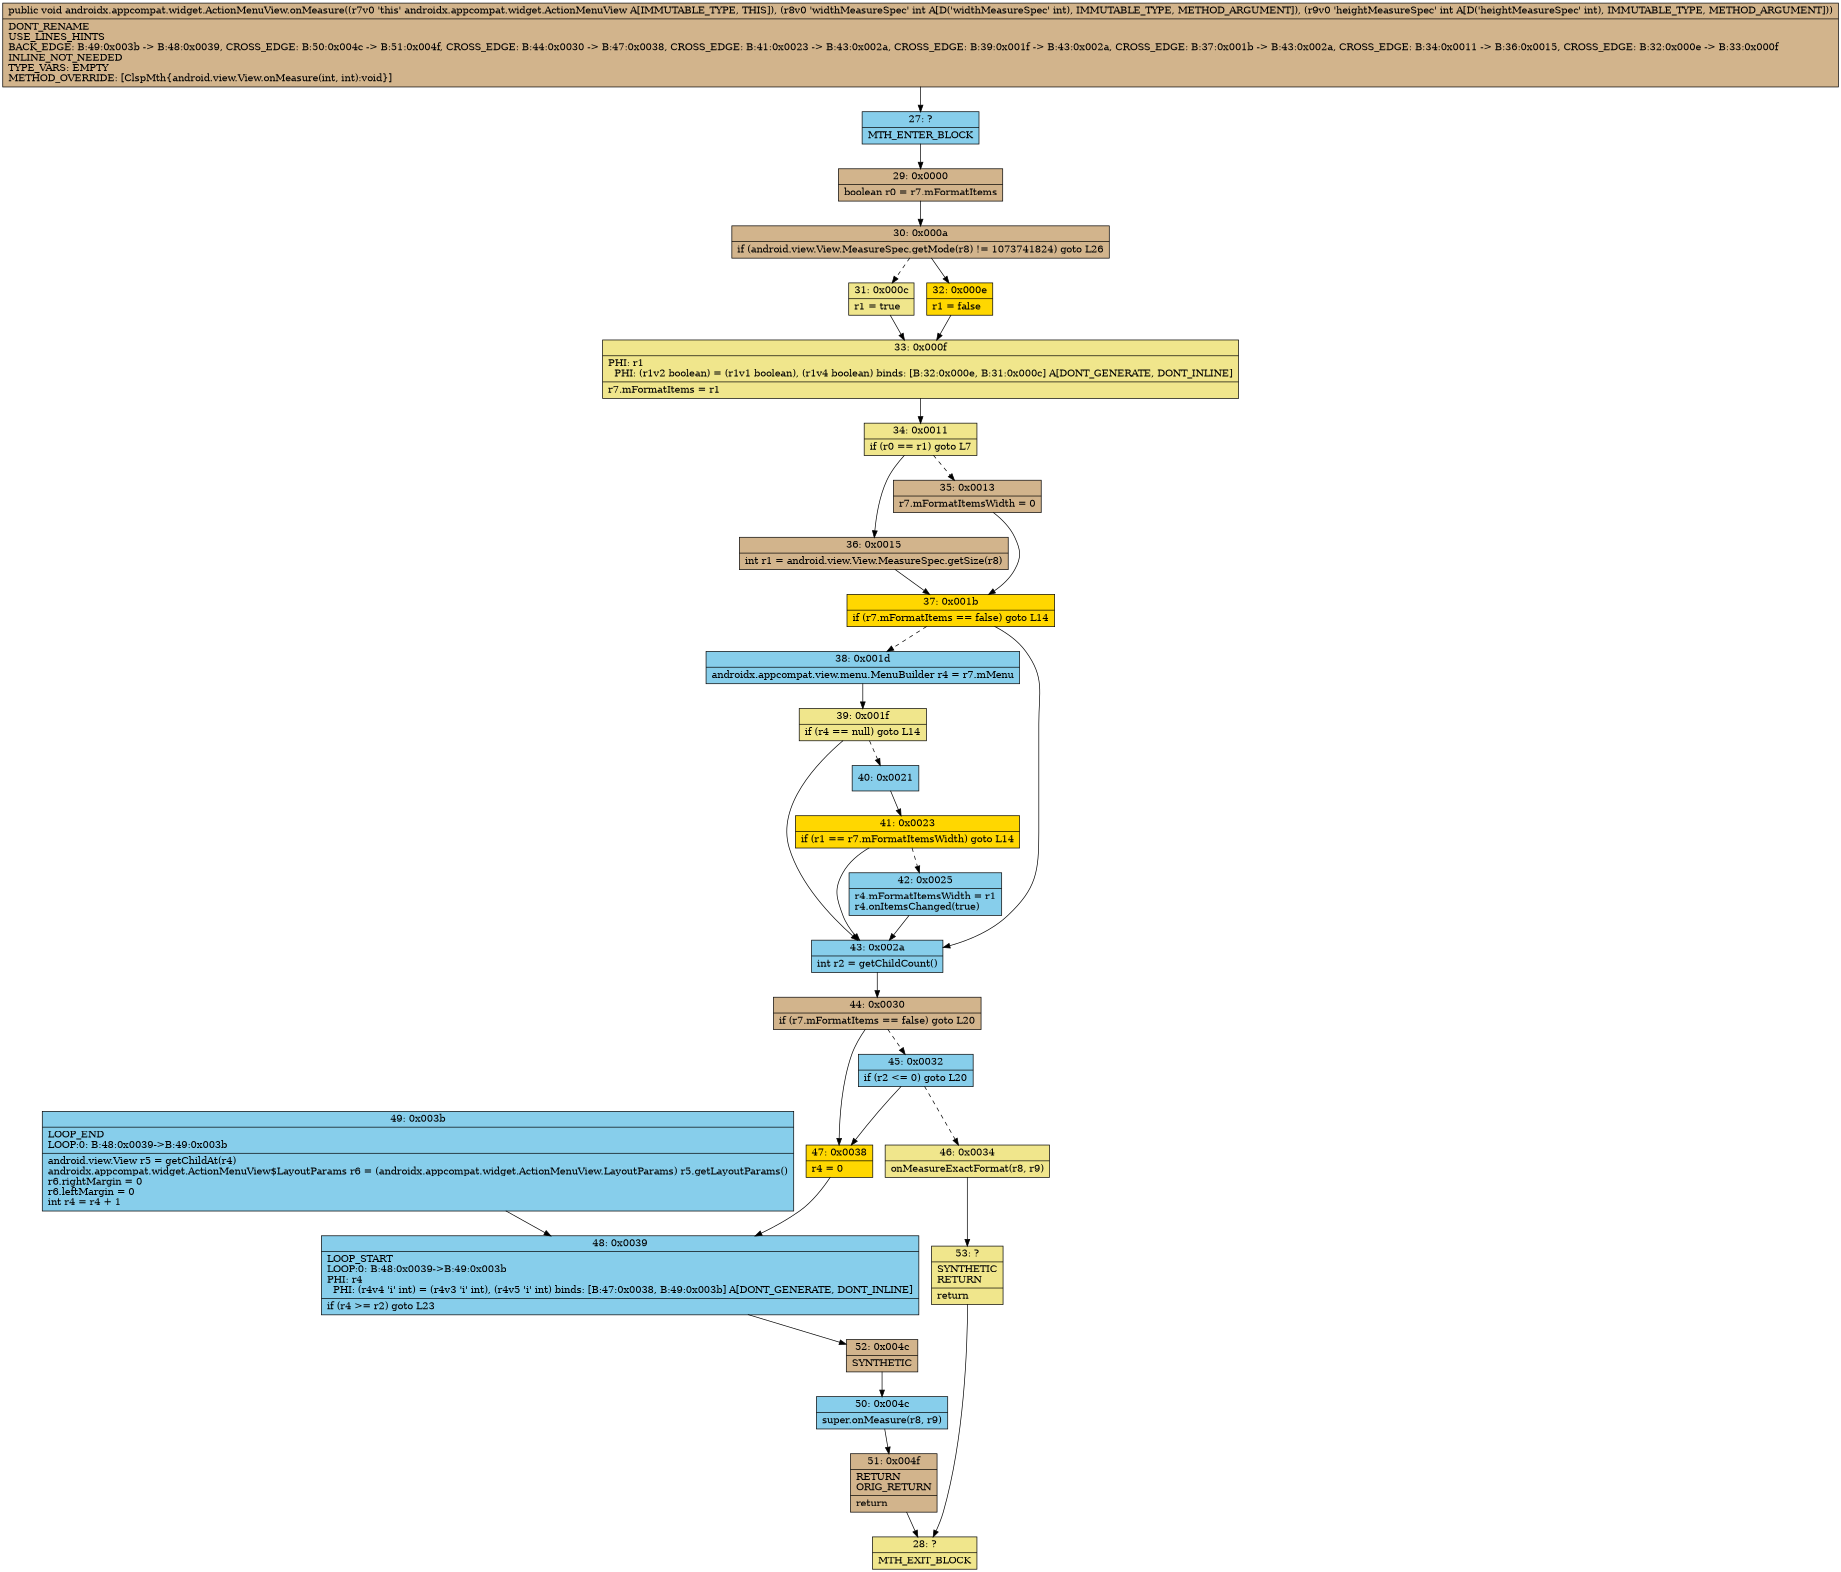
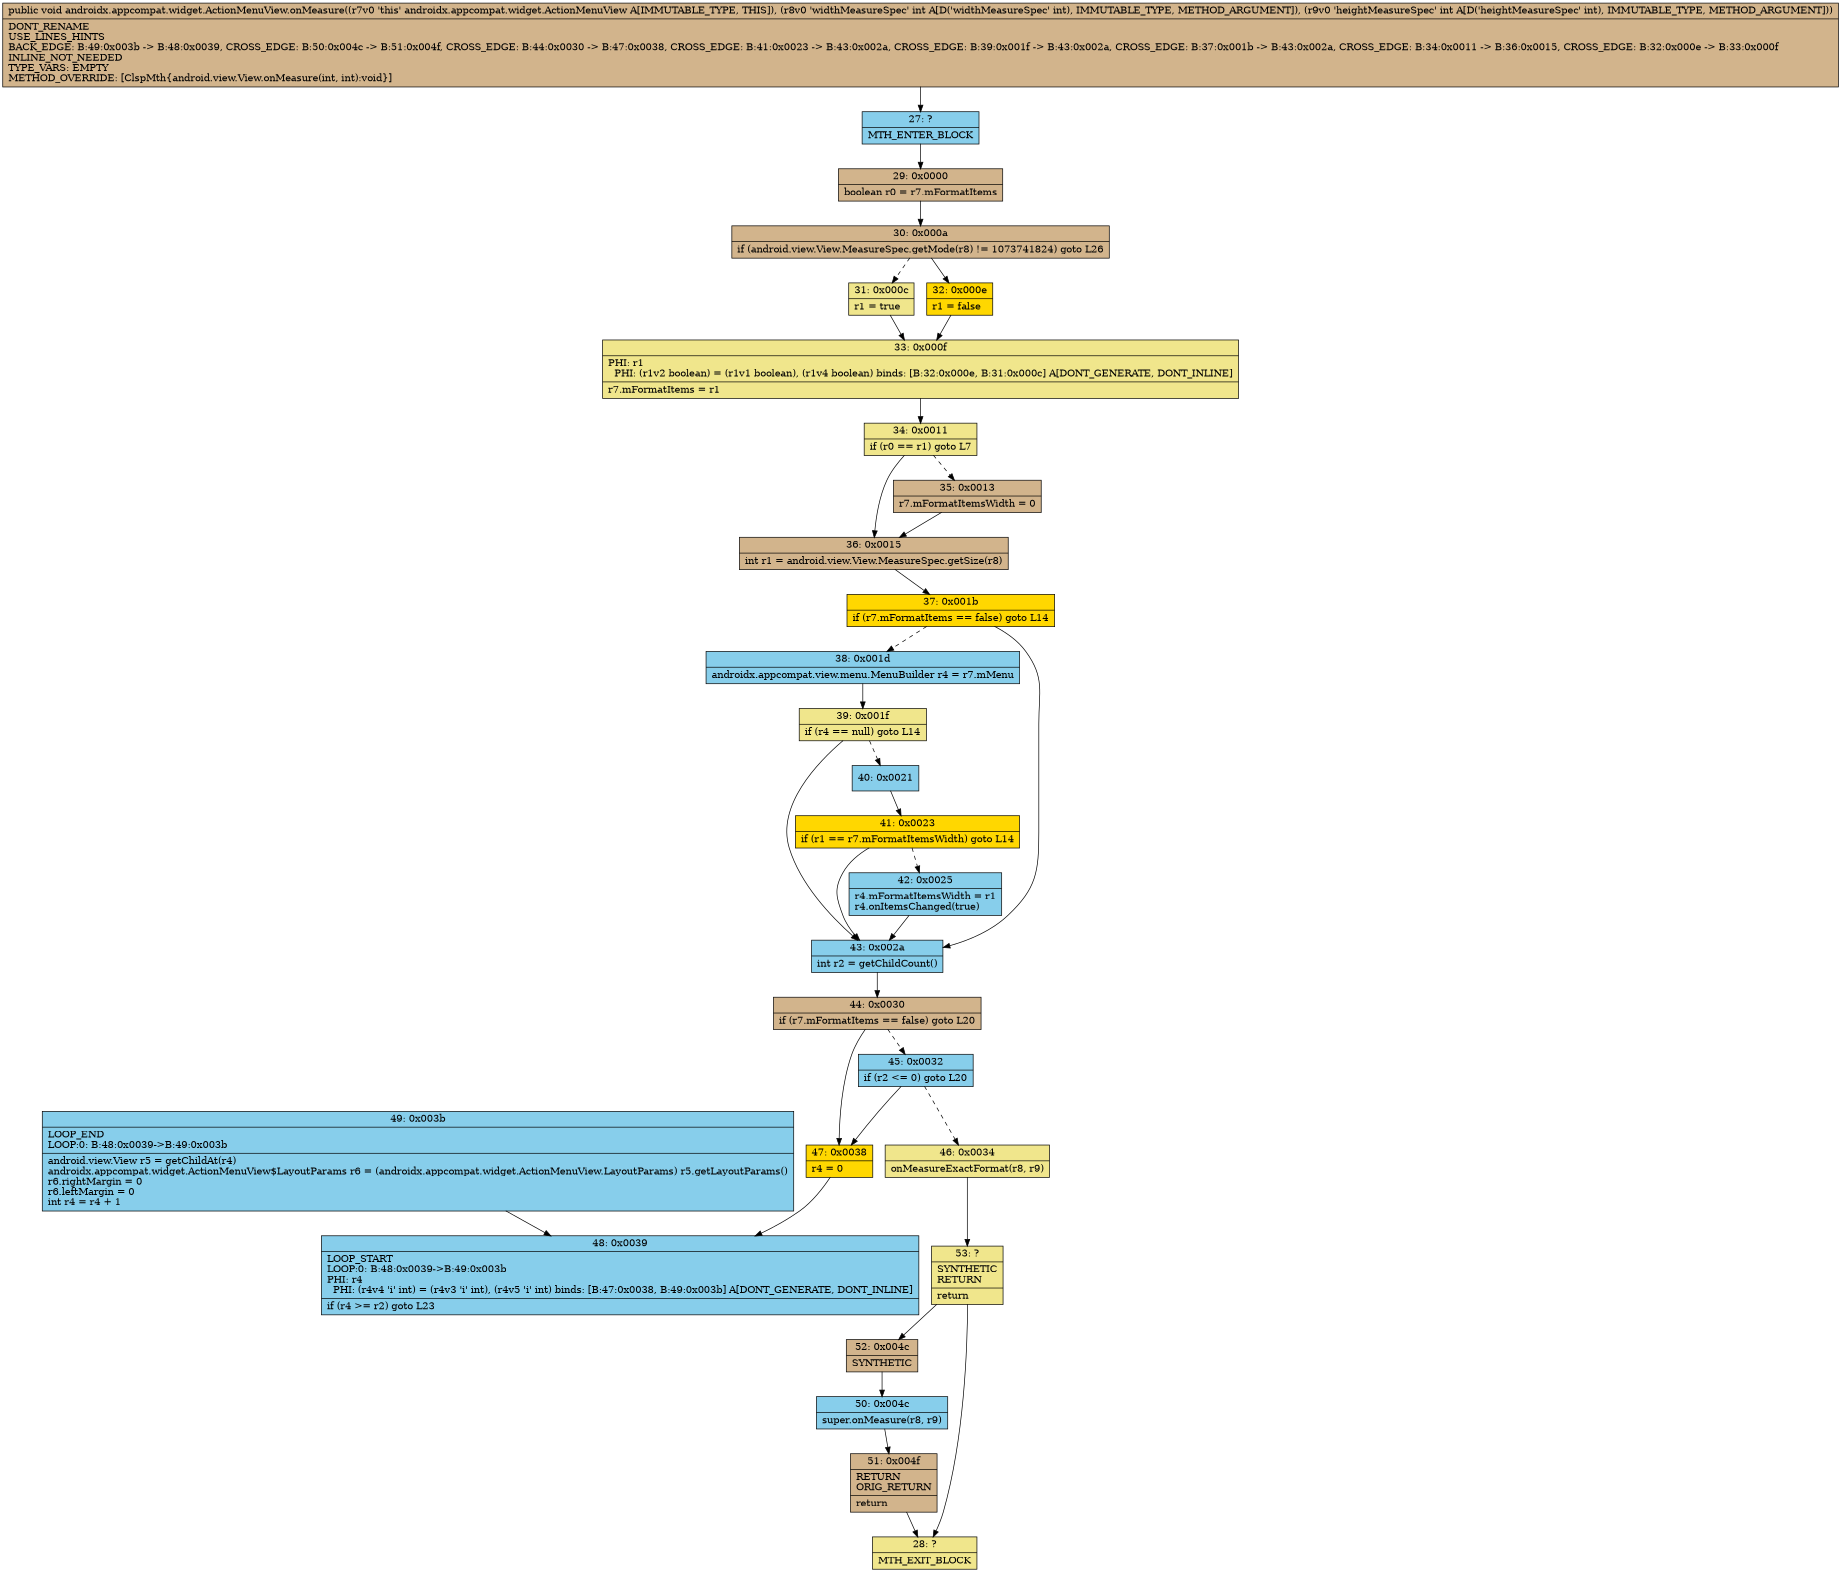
(1019, 552) -> (924, 523)
(794, 1328) -> (920, 1320)
